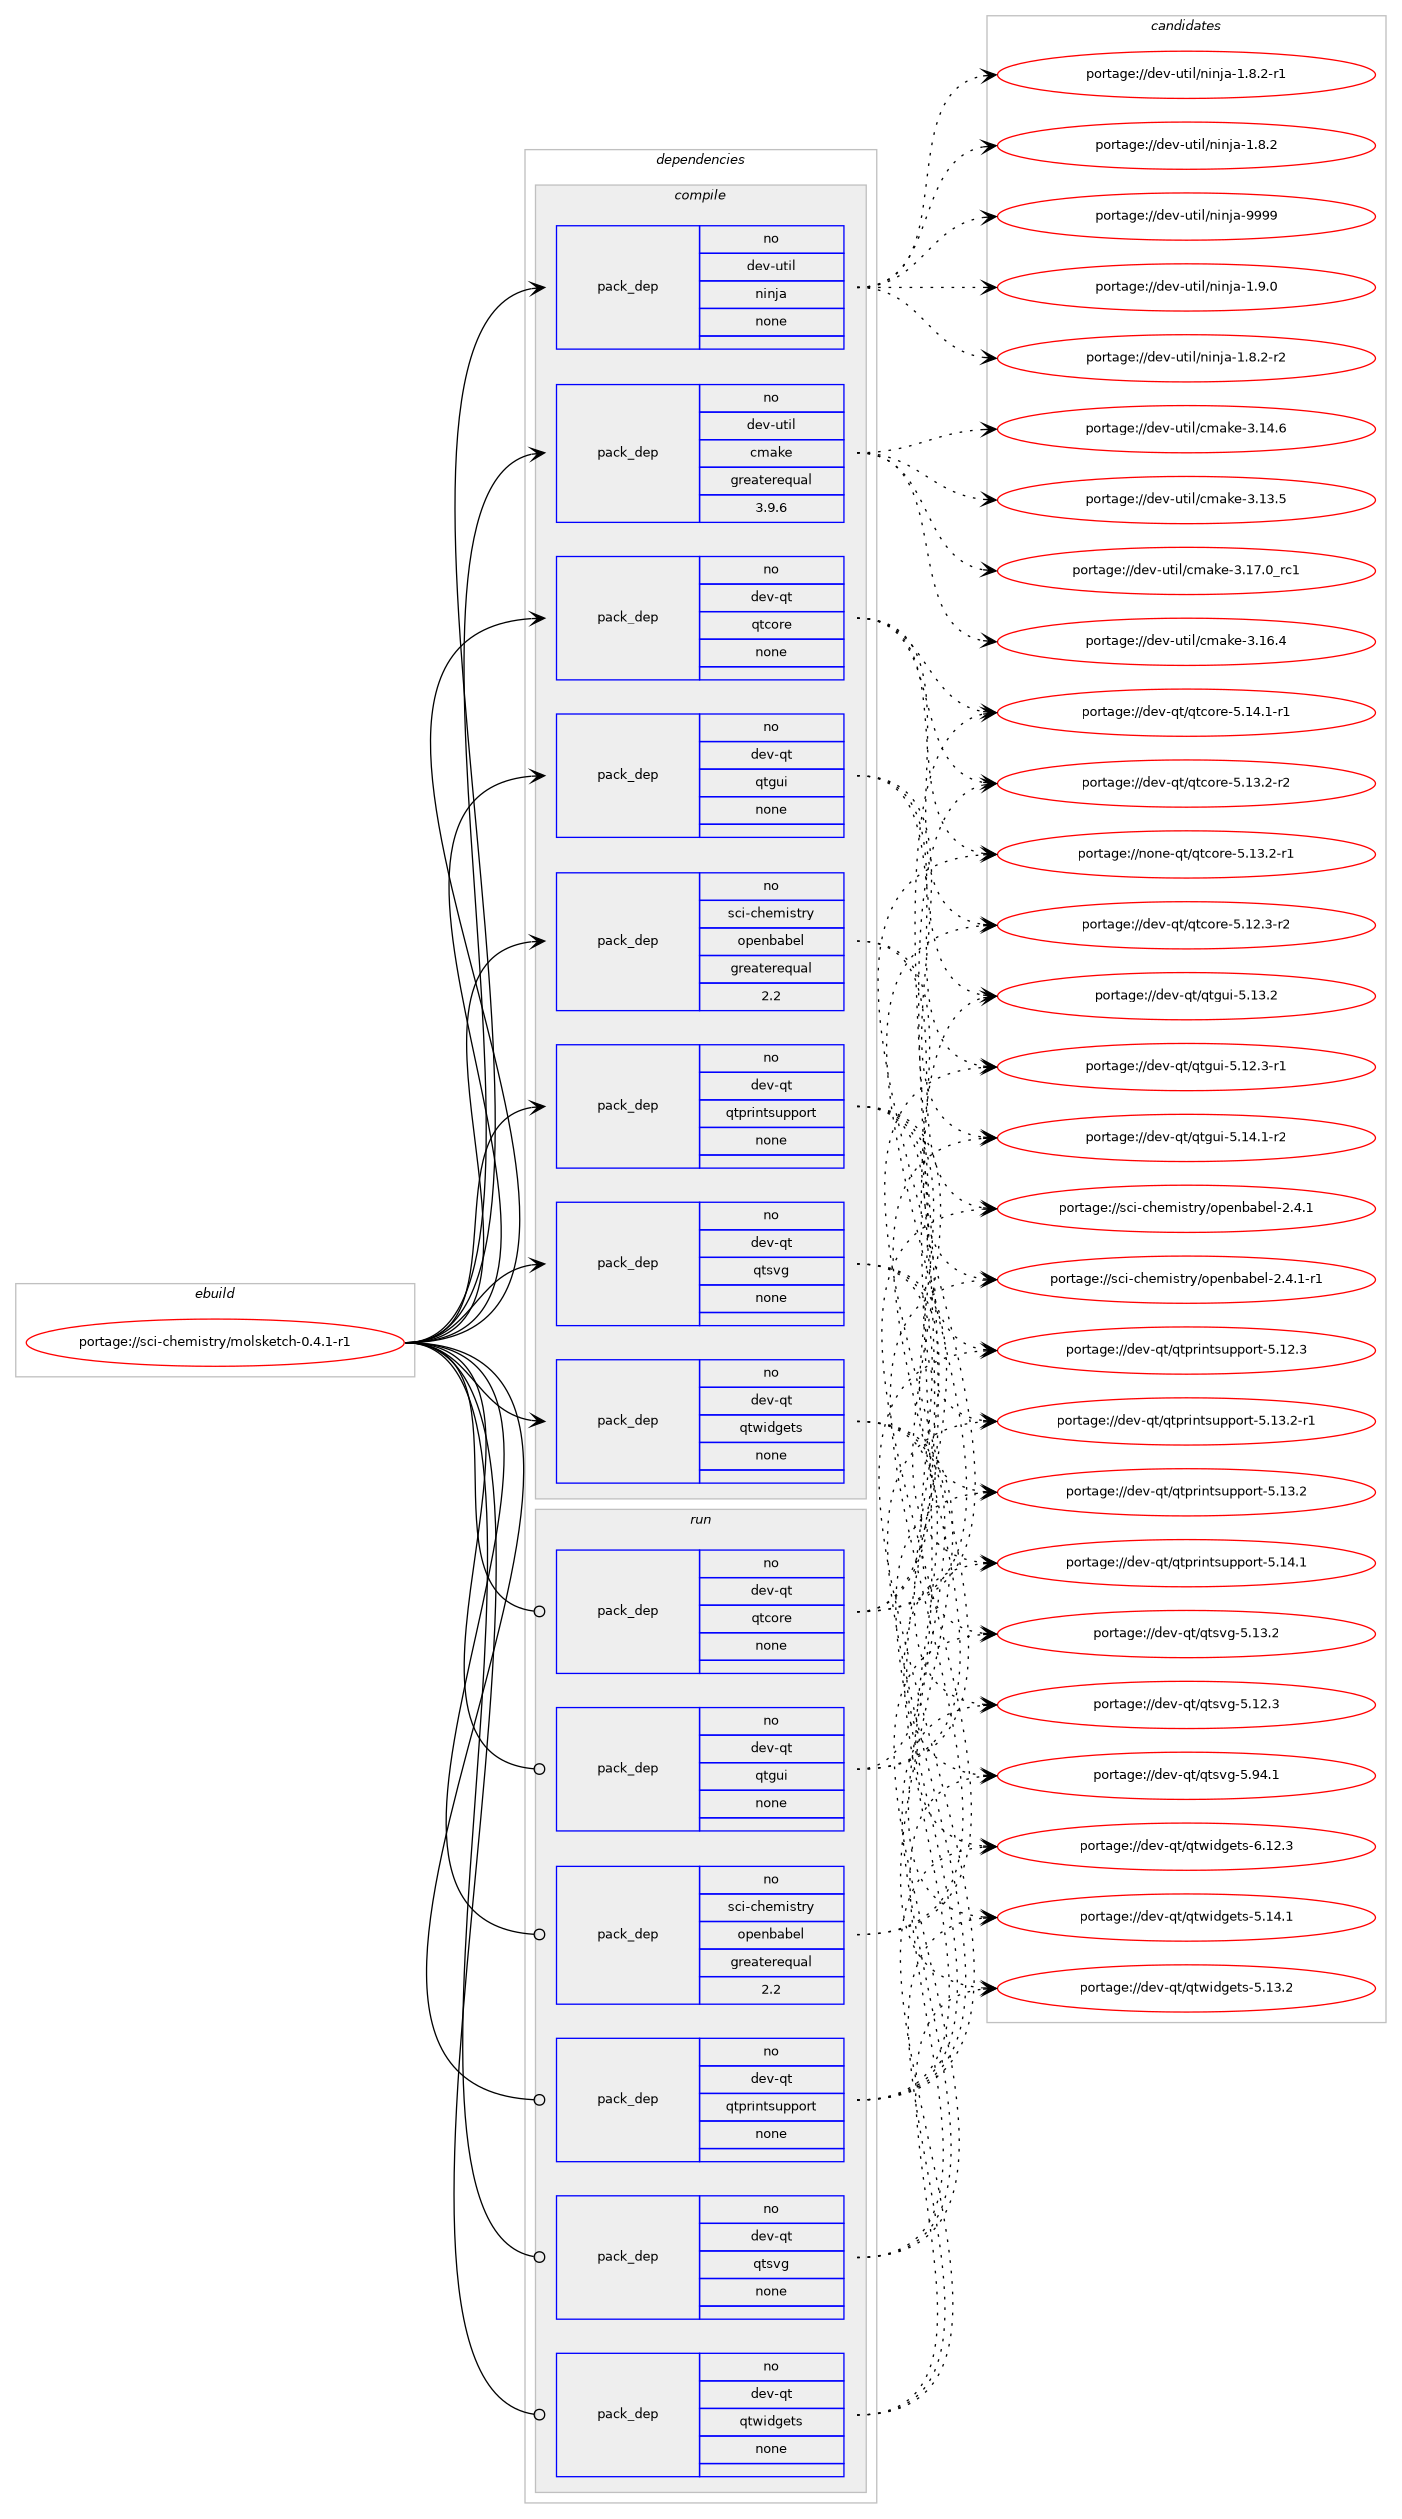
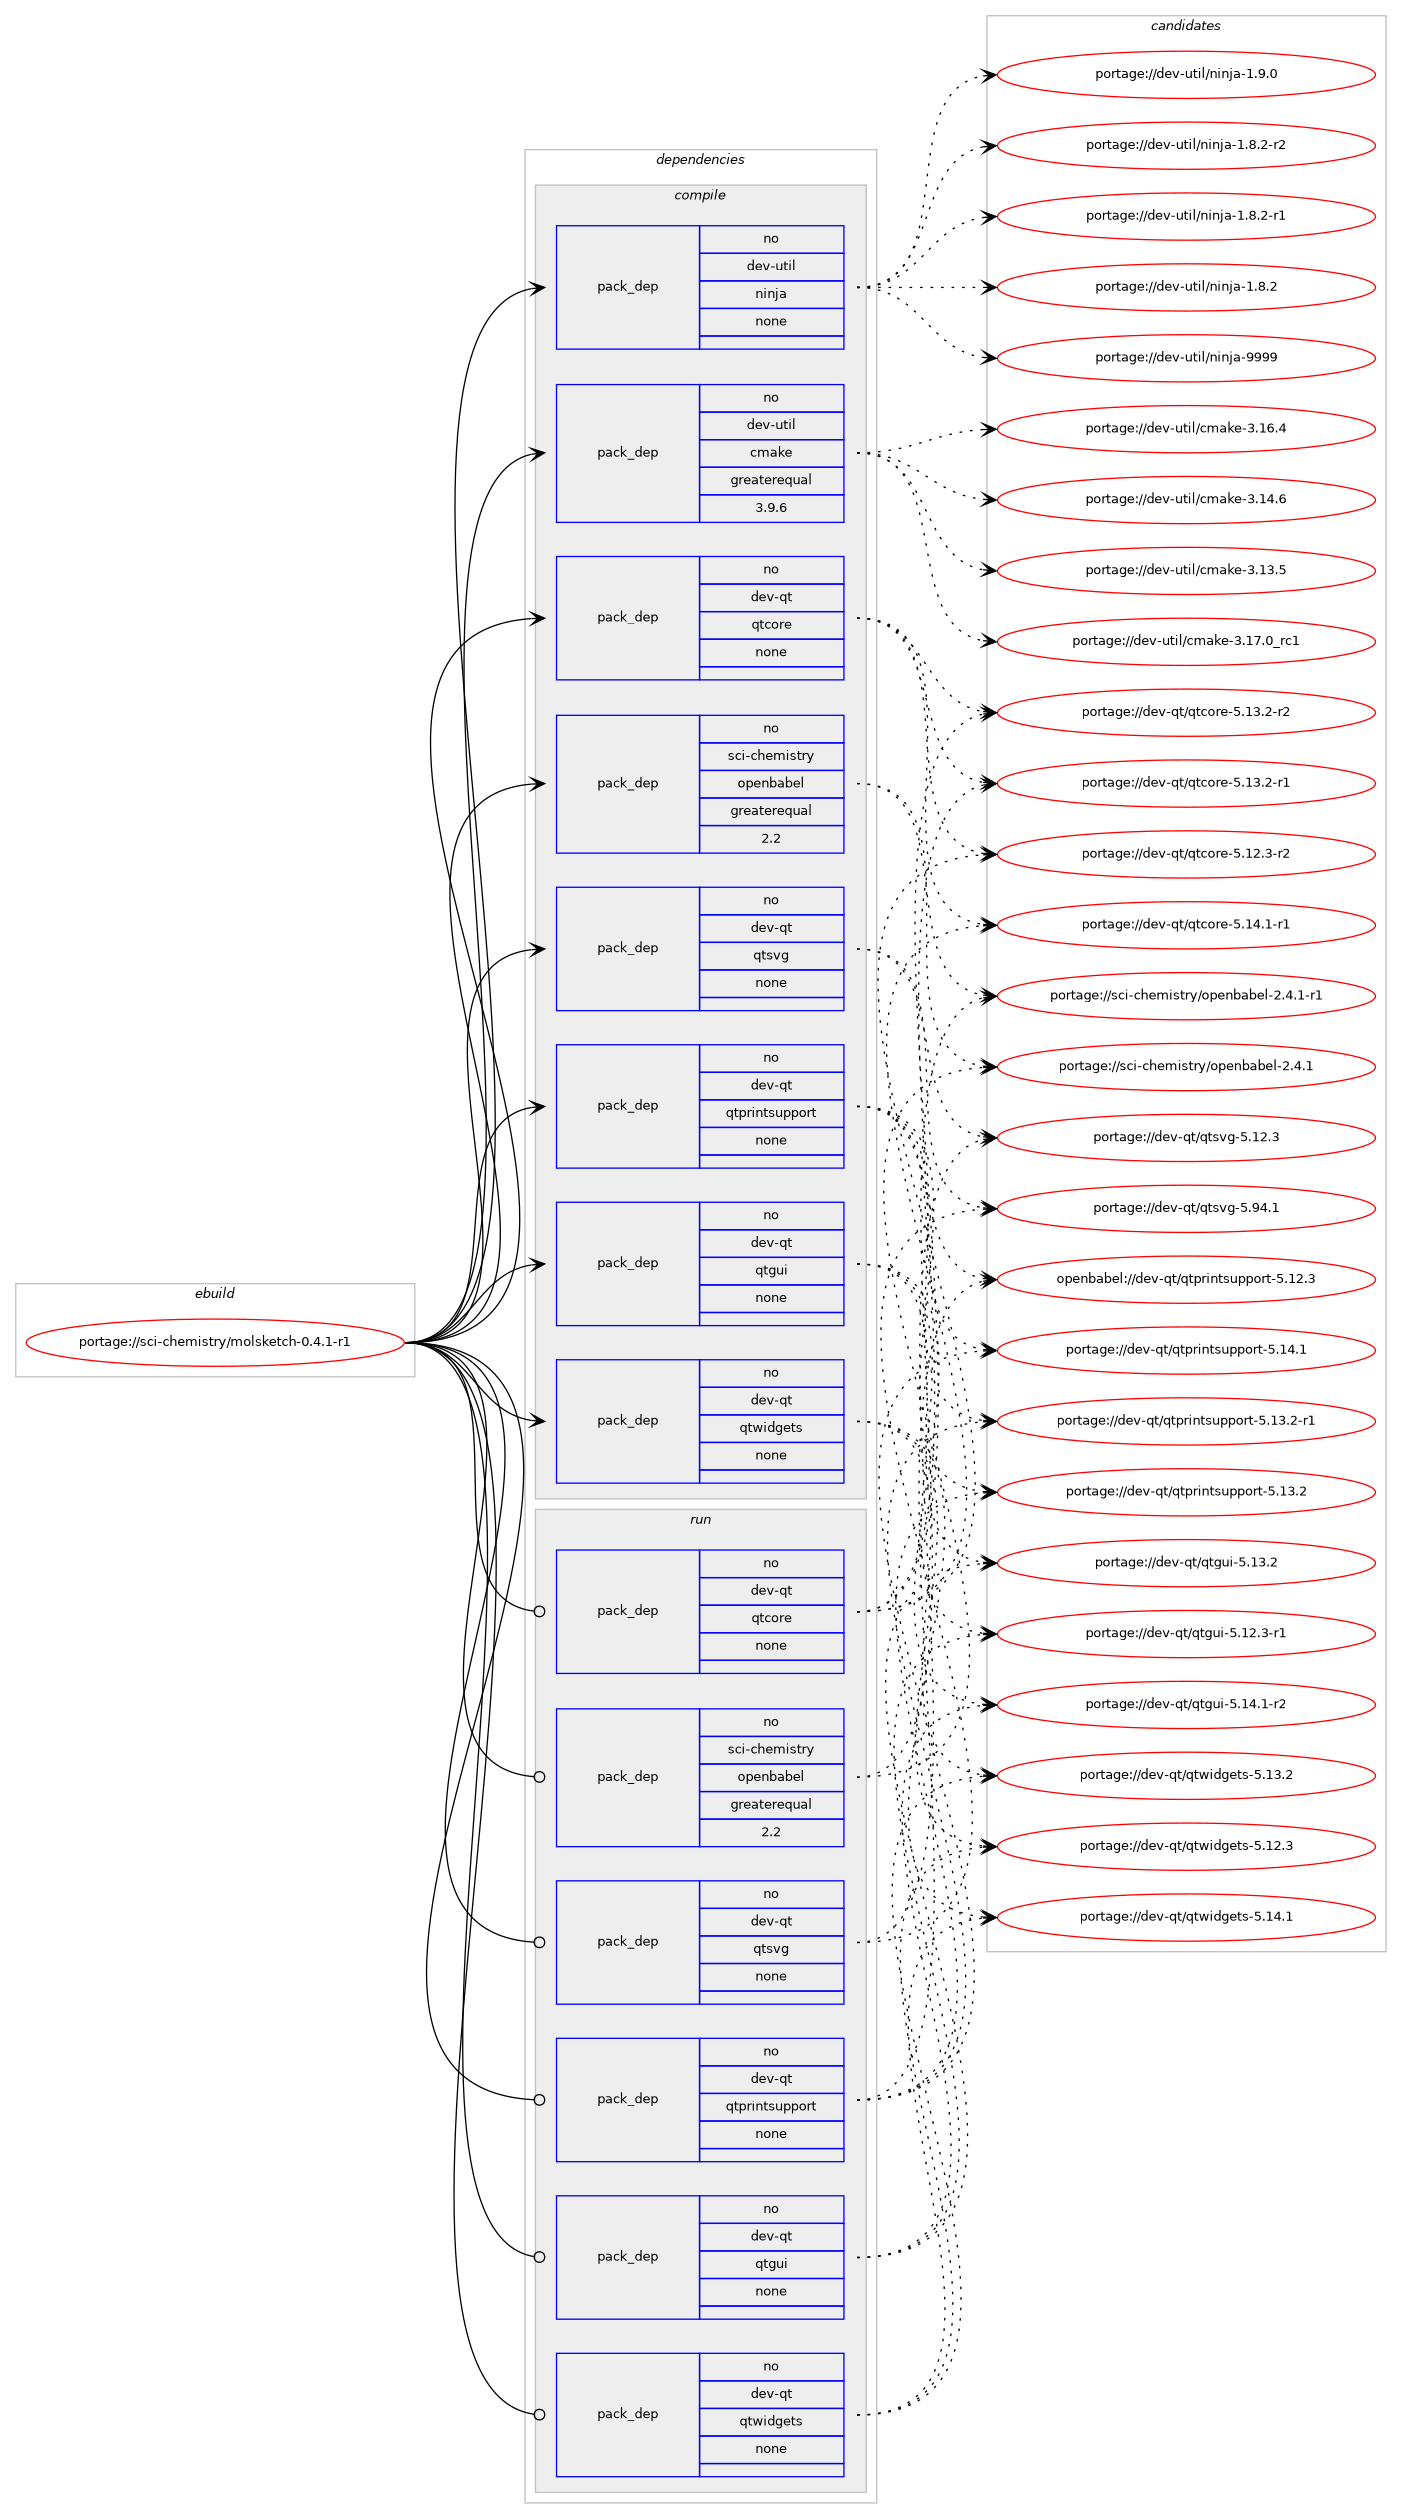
(1186, 854) -> (1186, 784)
(1186, 1351) -> (1186, 1280)
(1186, 1634) -> none
(1186, 1847) -> (1186, 1847)
